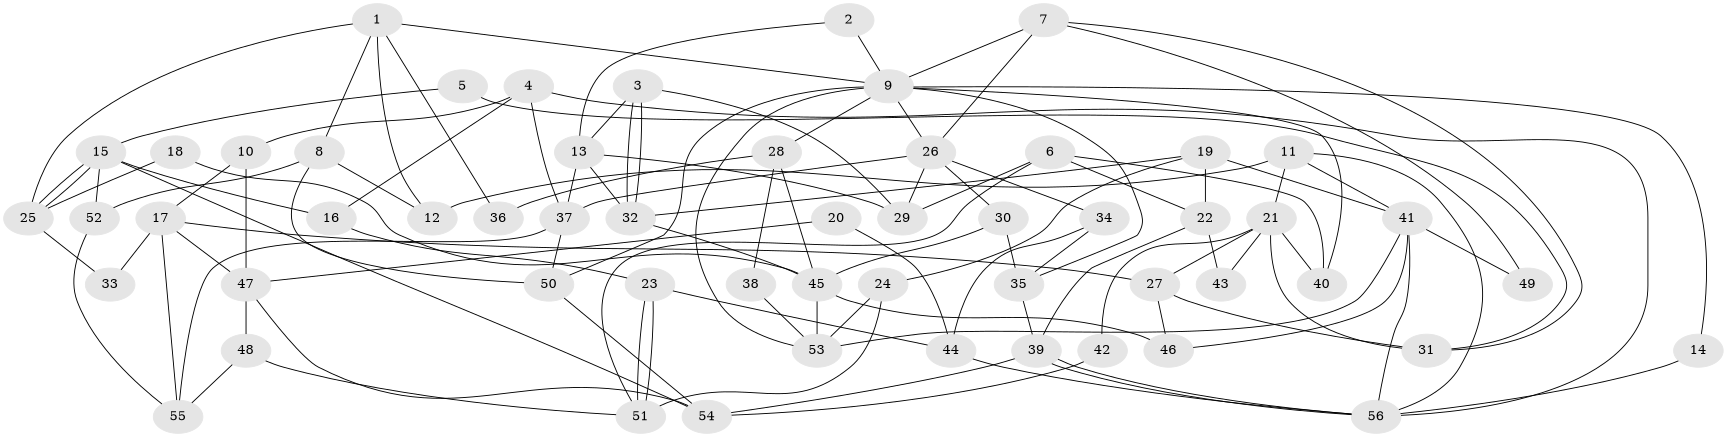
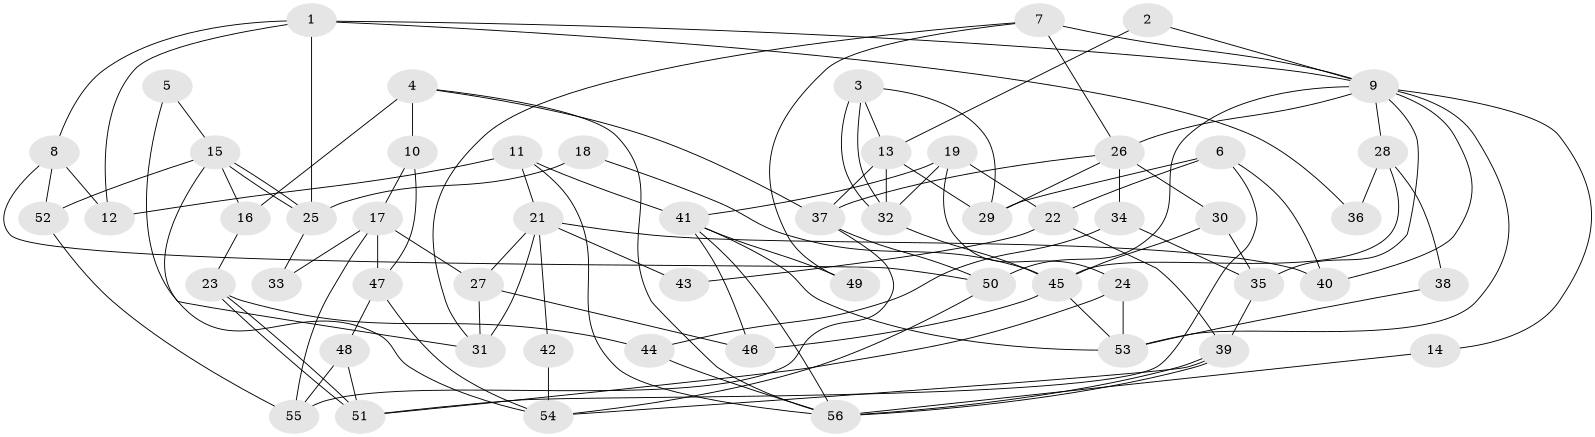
(836, 218) -> none
